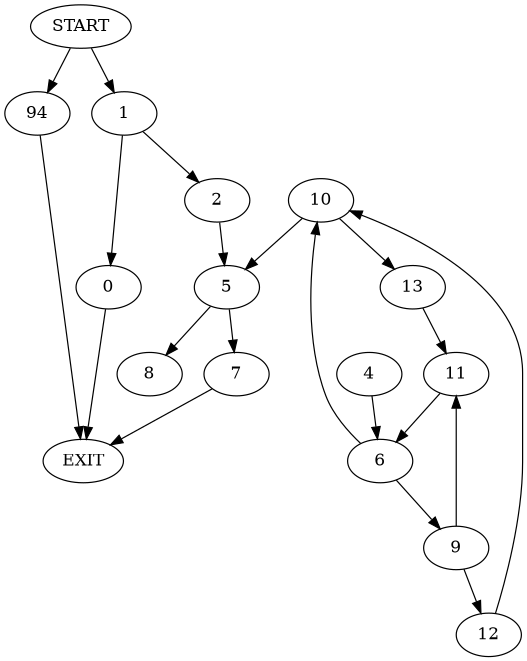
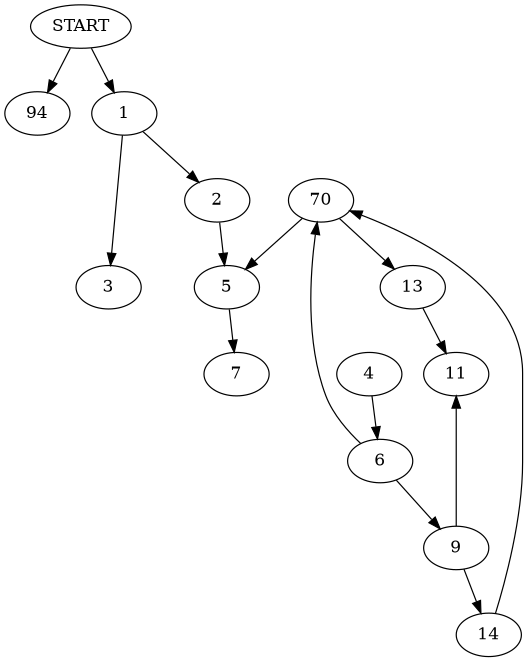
(321, 200) -> (321, 200)
(109, 287) -> (109, 287)
(150, 374) -> none
(422, 413) -> none
(83, 461) -> none
(489, 635) -> (489, 635)
